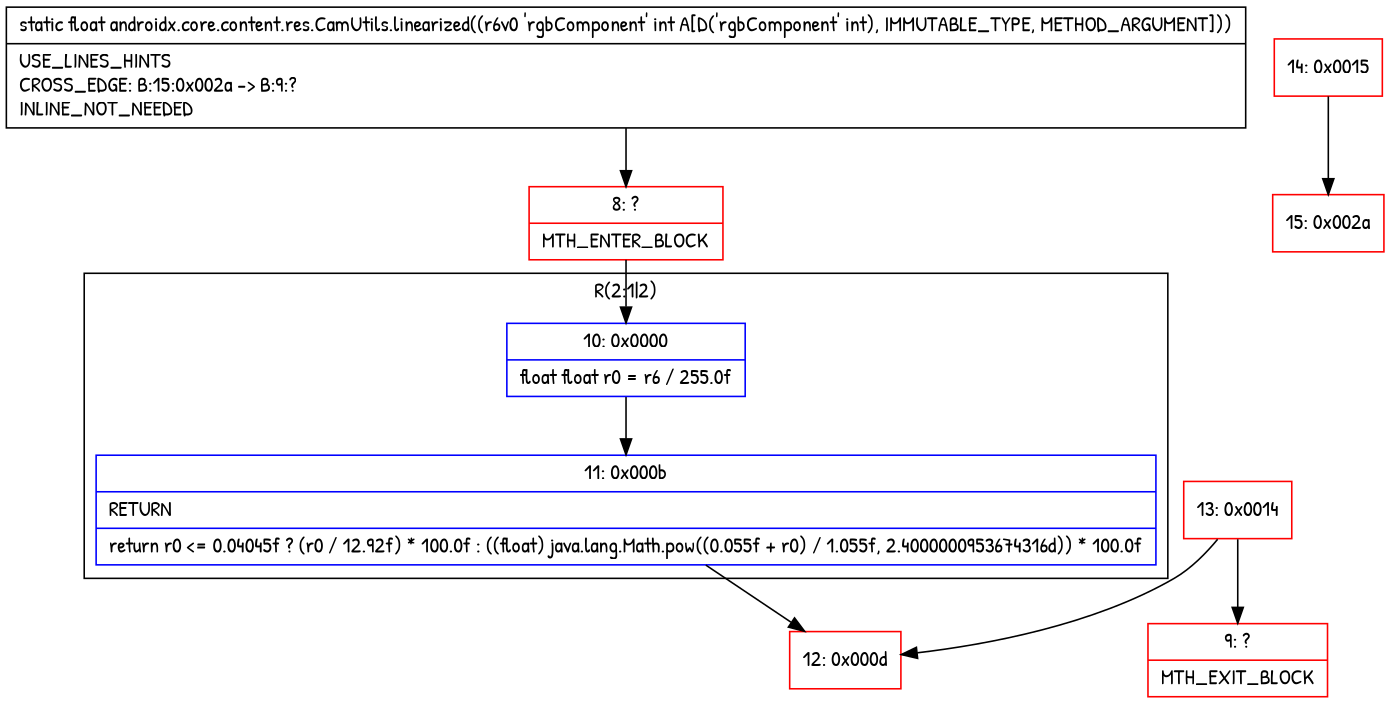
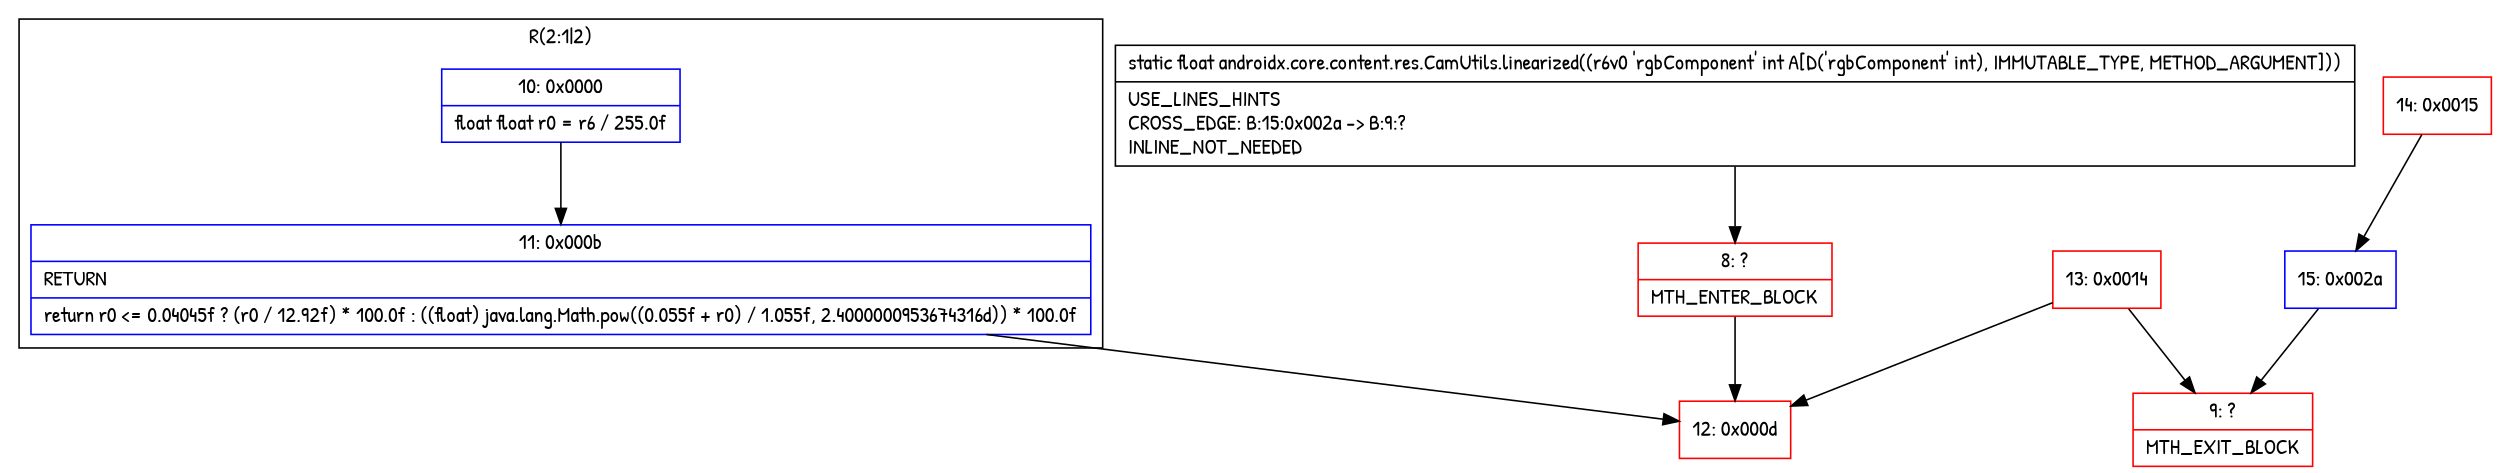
(1328, 223) -> (2340, 280)
(626, 283) -> (1735, 351)
none -> (2290, 345)
